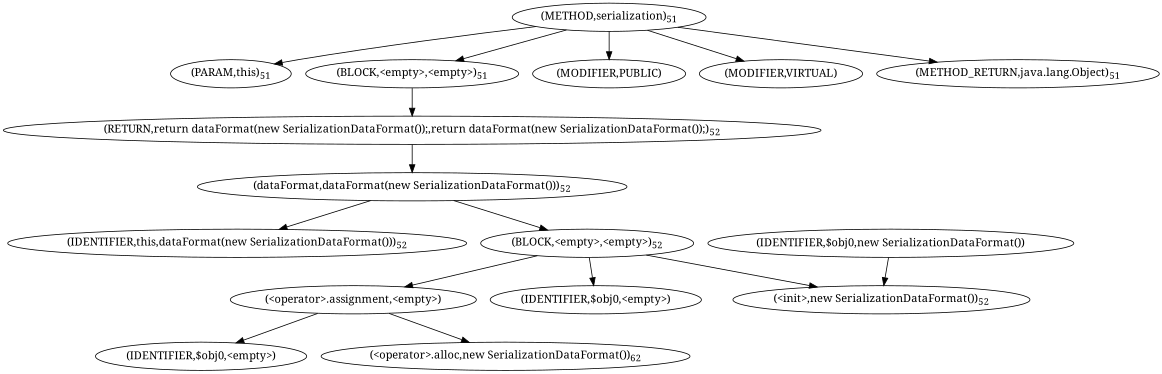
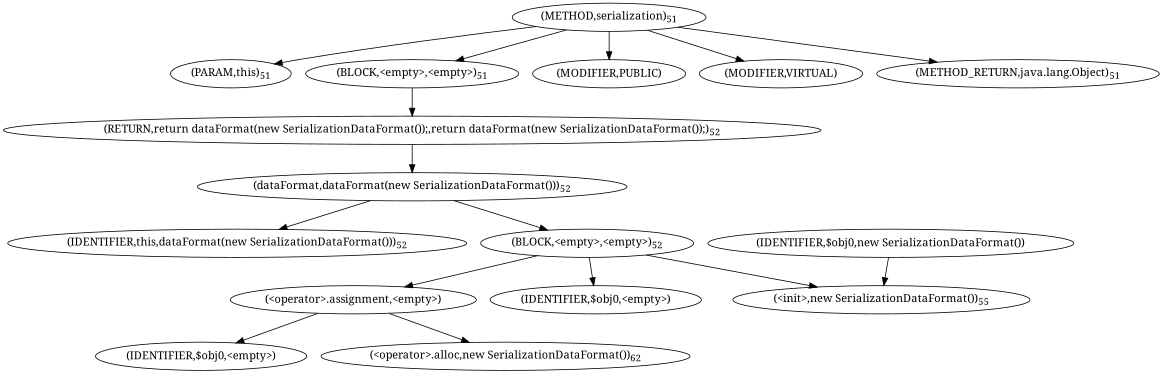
(984, 299) -> (984, 299)
